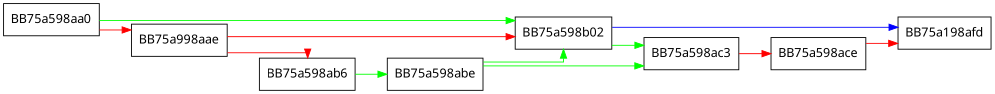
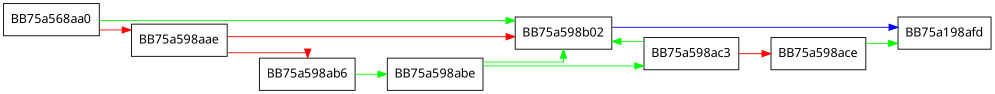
(51, 20) -> (51, 20)
(179, 40) -> (179, 40)
(877, 43) -> (877, 43)
(623, 45) -> (632, 41)
